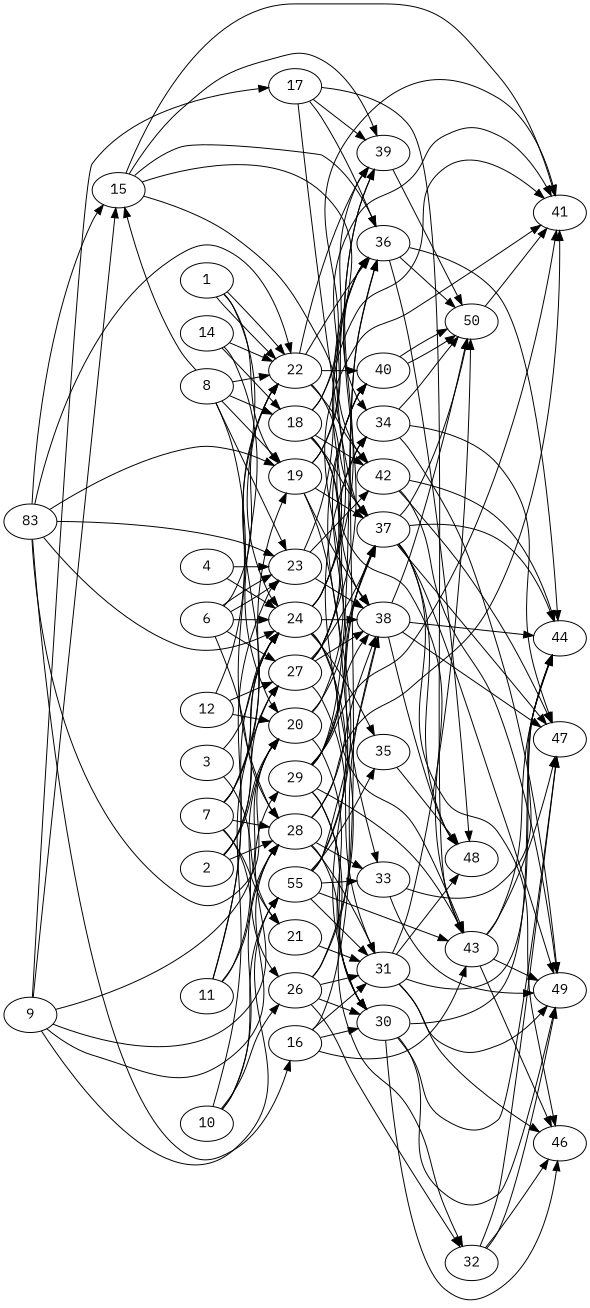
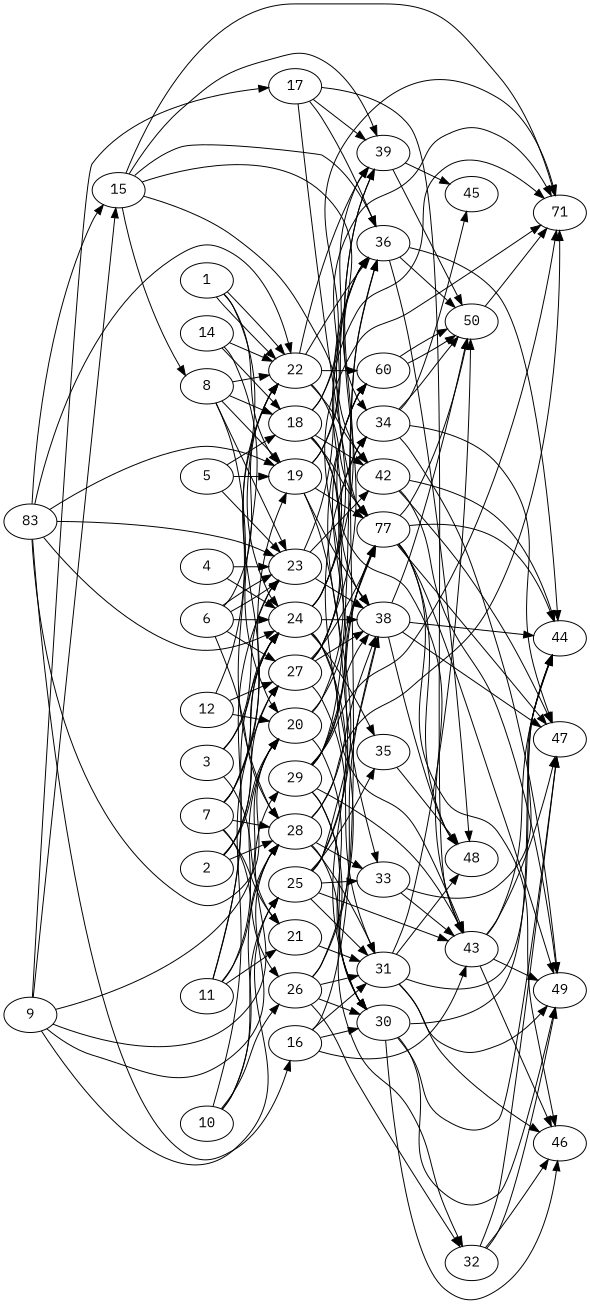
none -> (472, 194)
(560, 213) -> (560, 213)
(154, 297) -> (146, 294)
(383, 371) -> (383, 371)
none -> (207, 477)
(383, 530) -> (383, 530)
none -> (251, 670)
(295, 884) -> (295, 884)
none -> (247, 970)
(439, 971) -> (422, 910)
